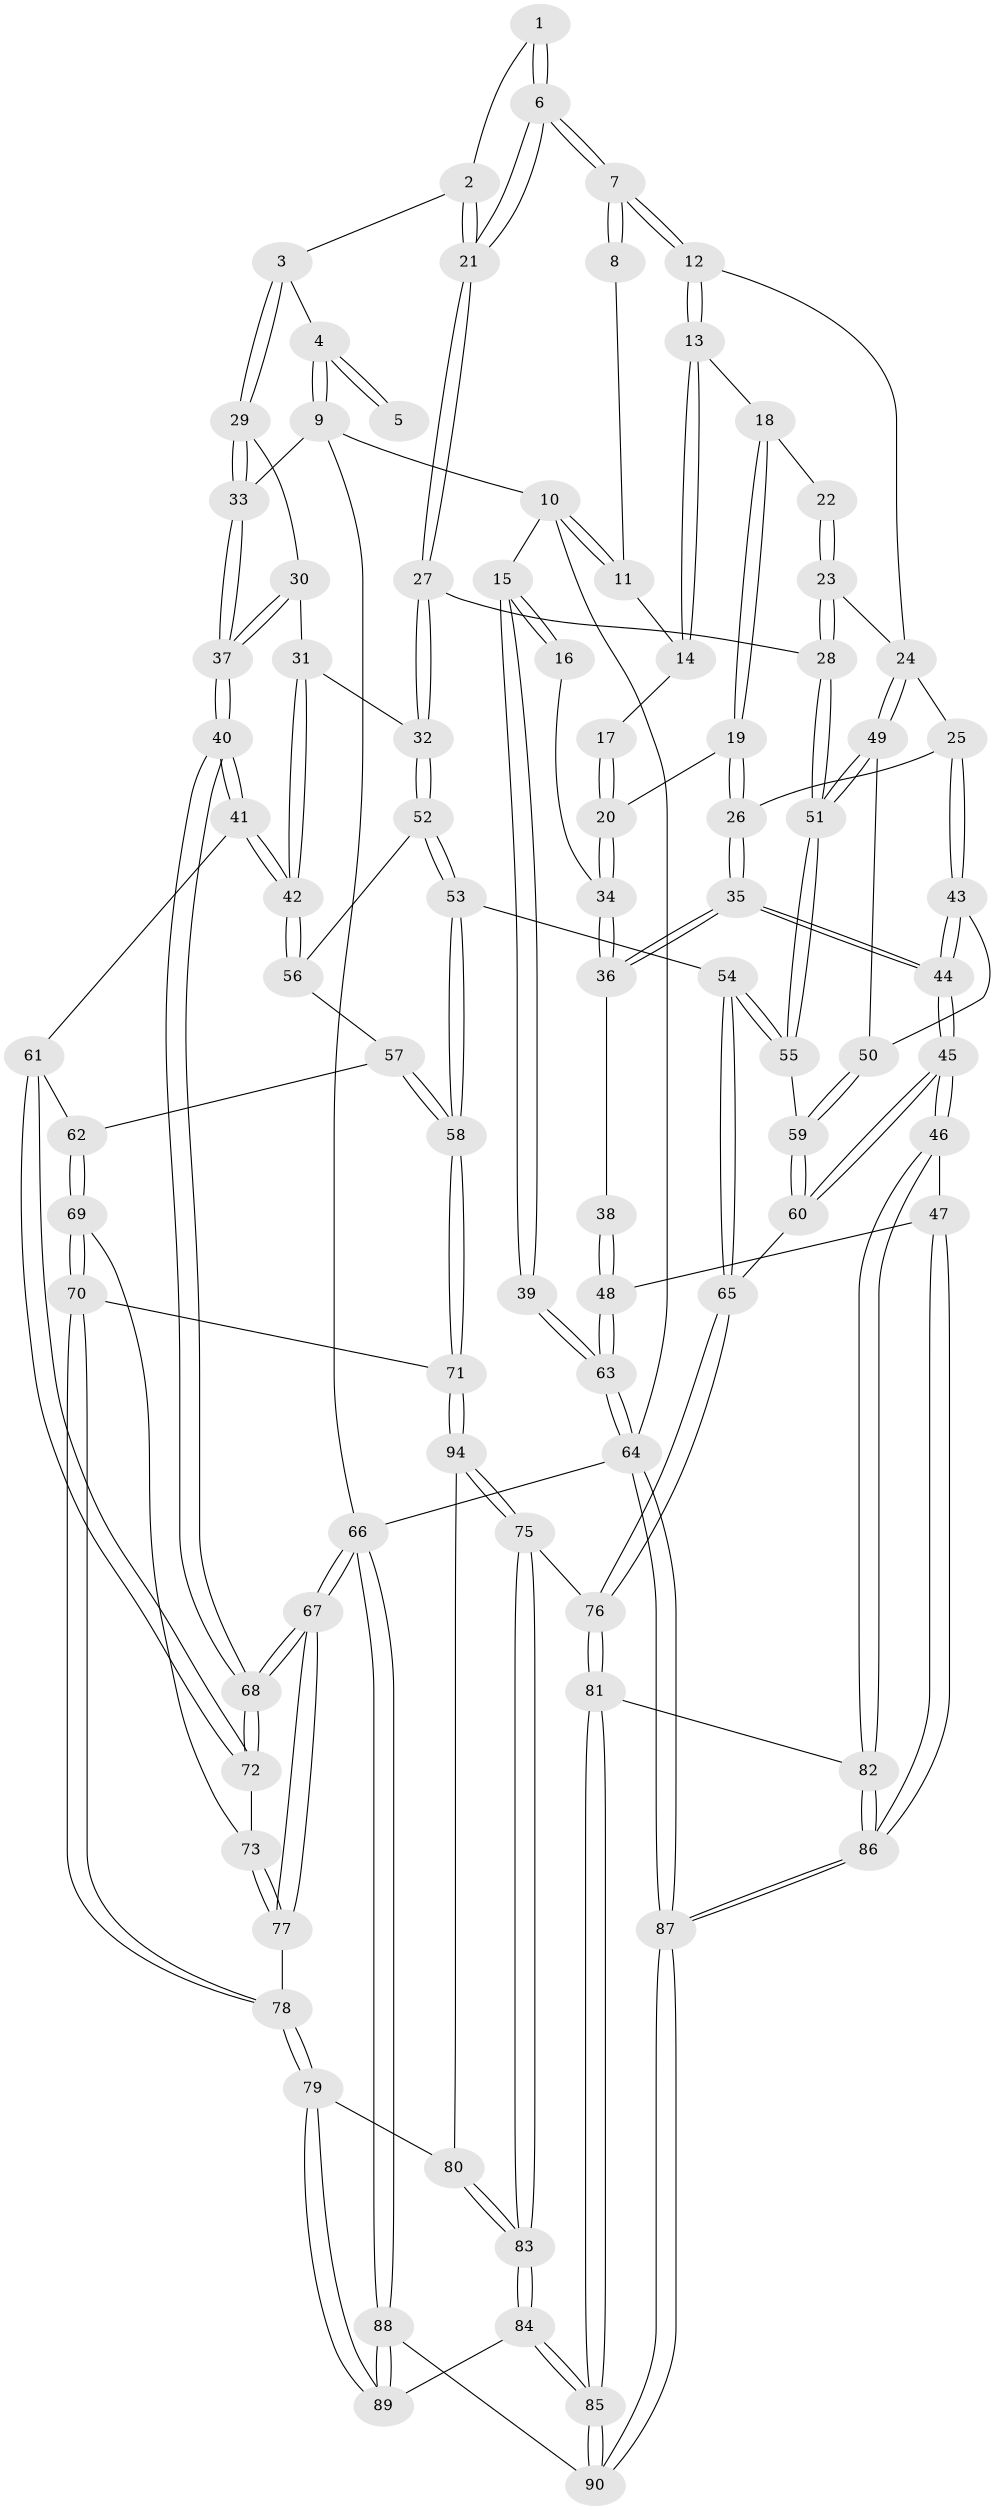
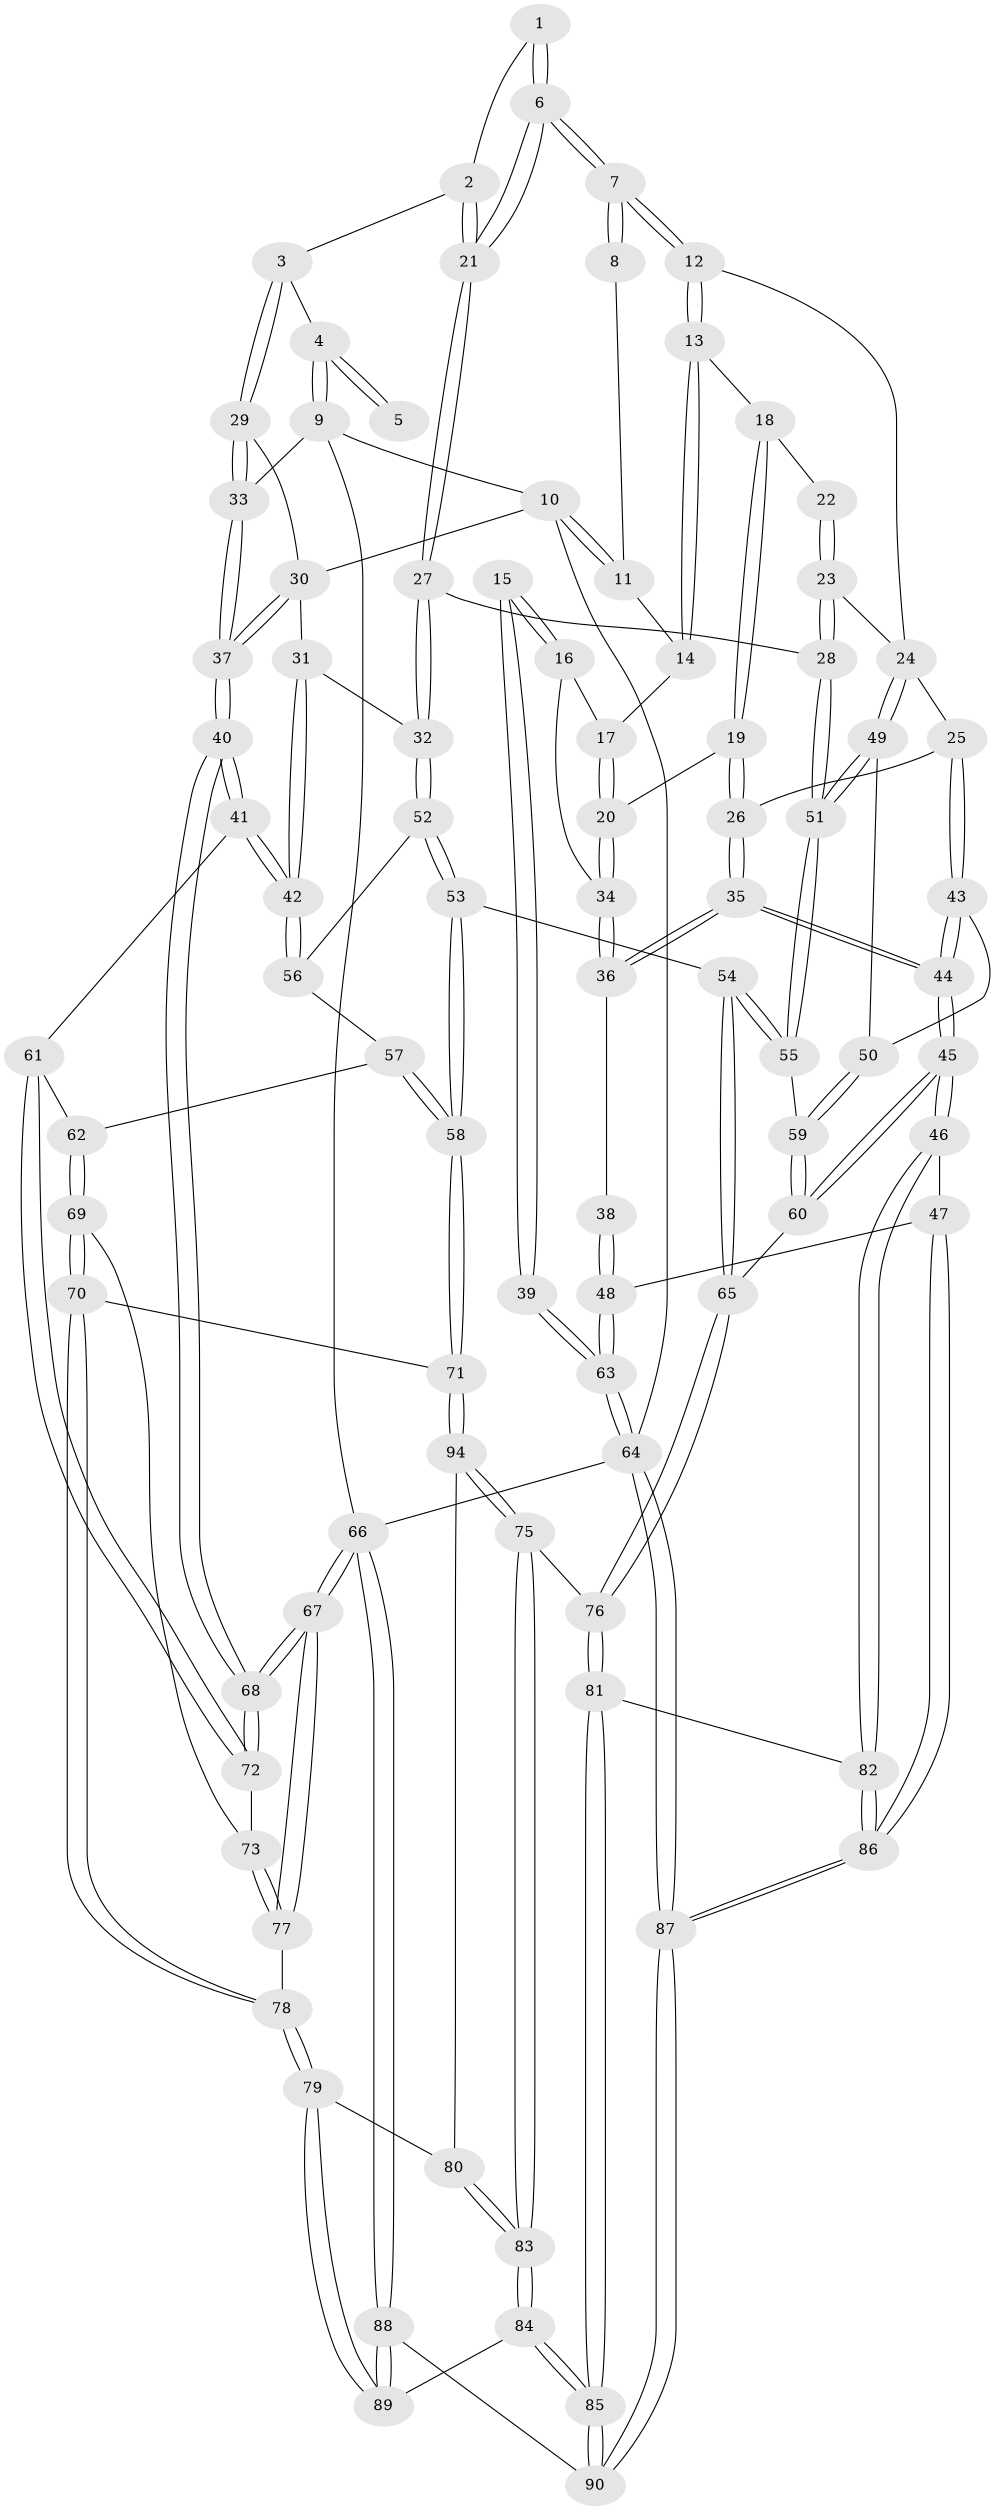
(527, 540) -> (415, 543)
none -> (586, 699)
